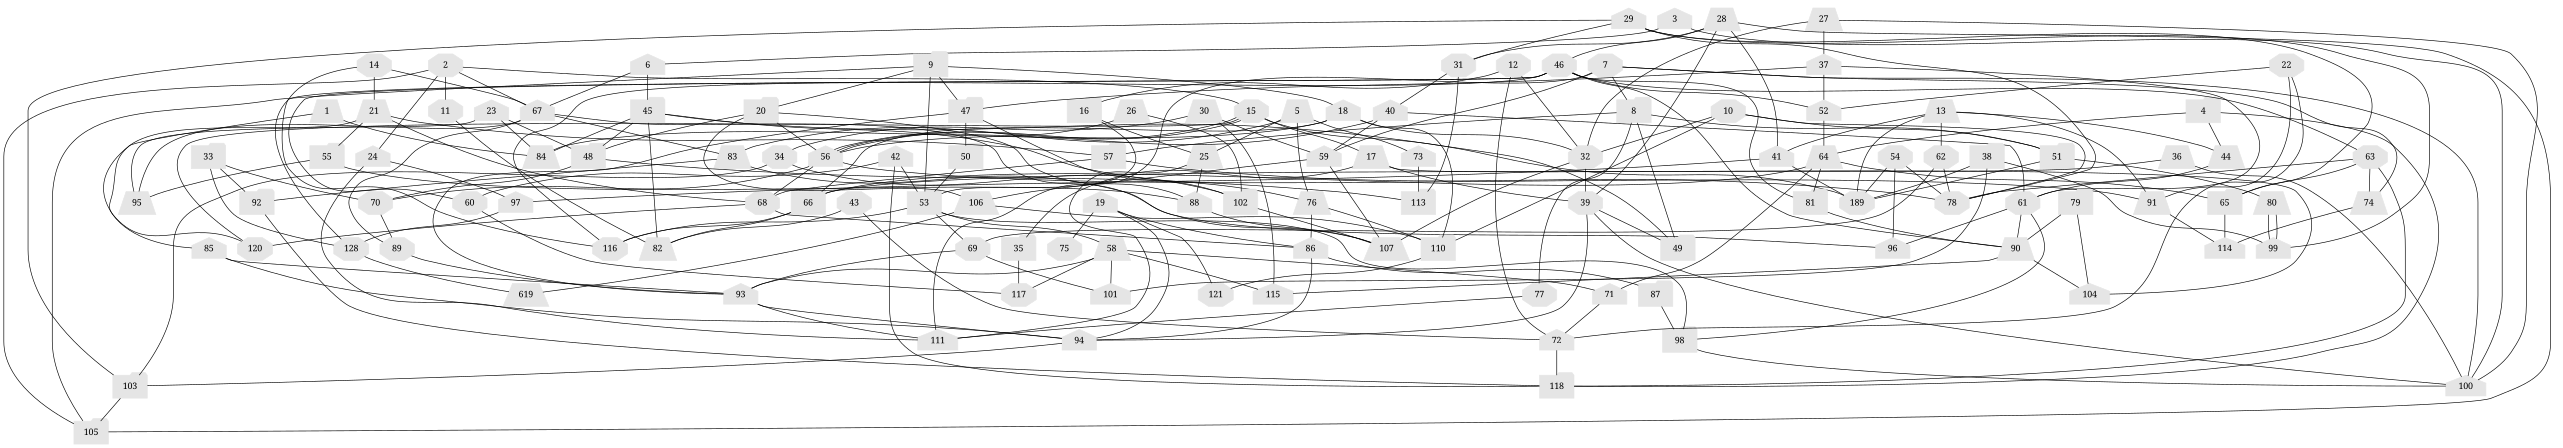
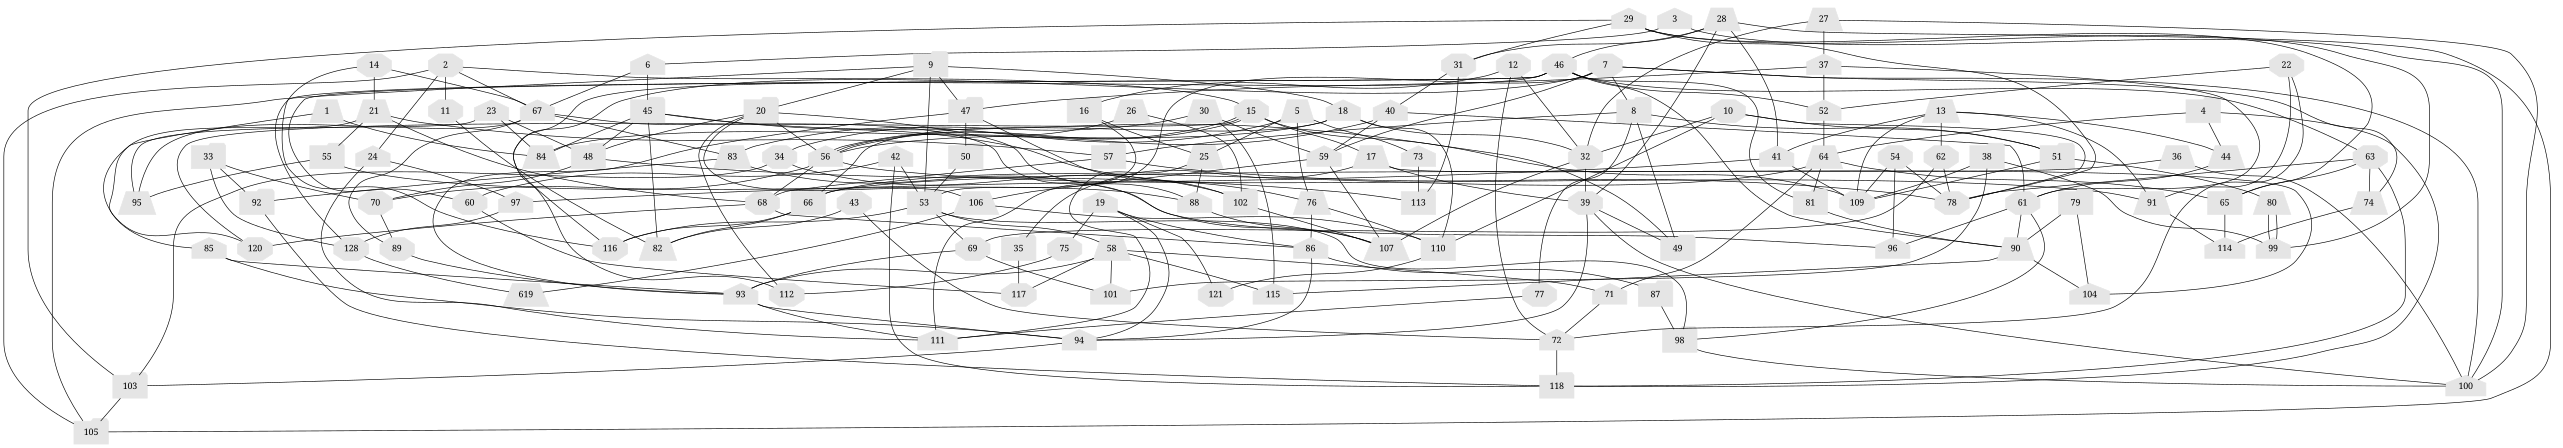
(1857, 203) -> (1857, 203)
none -> (787, 295)
